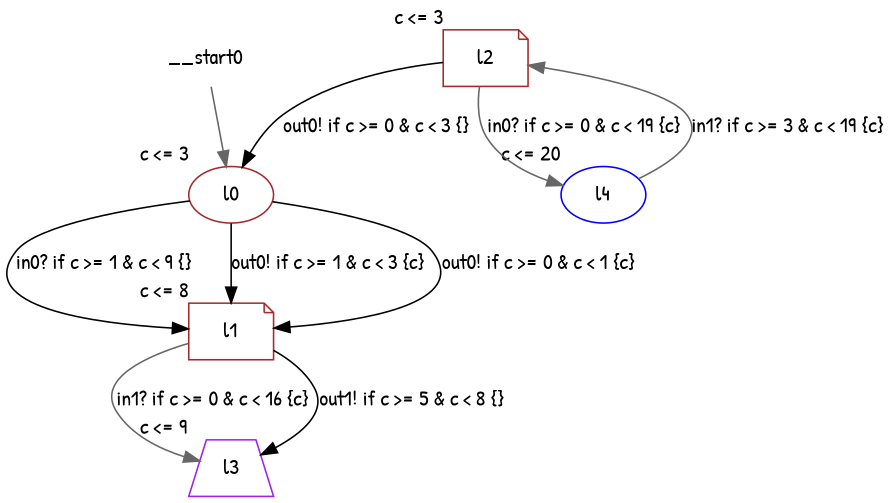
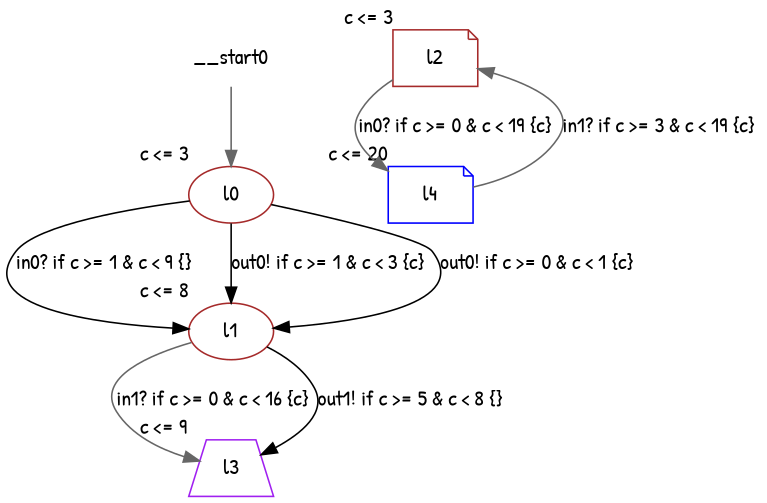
(336, 87) -> none
(603, 195) -> (431, 195)
(231, 331) -> (231, 331)
